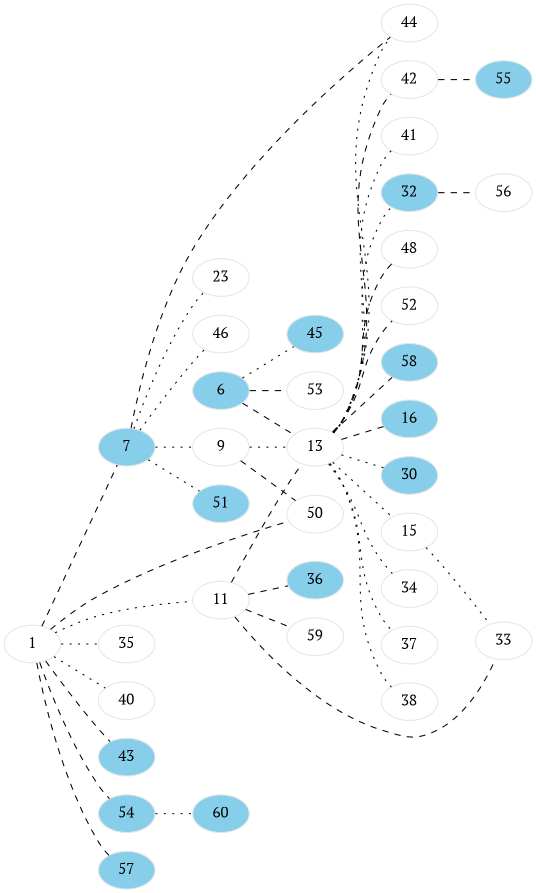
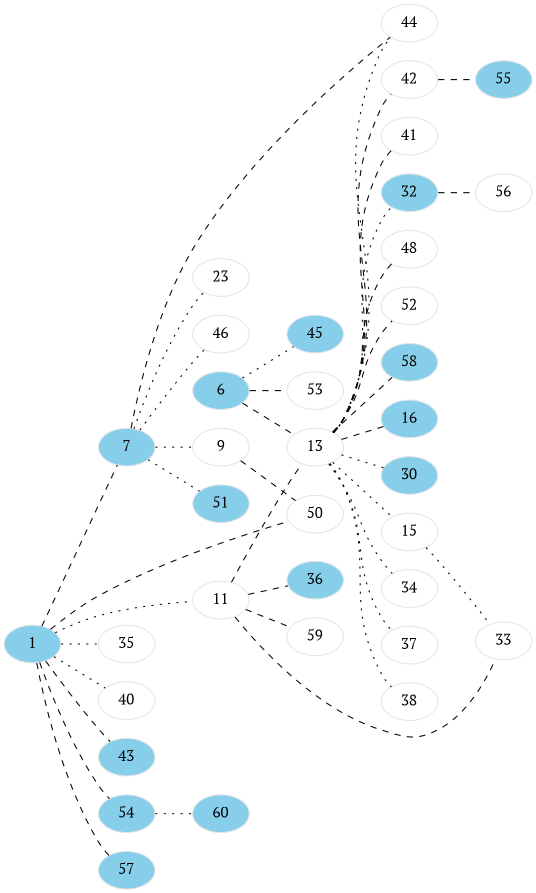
(362, 292) -> (362, 292)
(268, 447) -> none
(32, 644) -> (32, 644)
